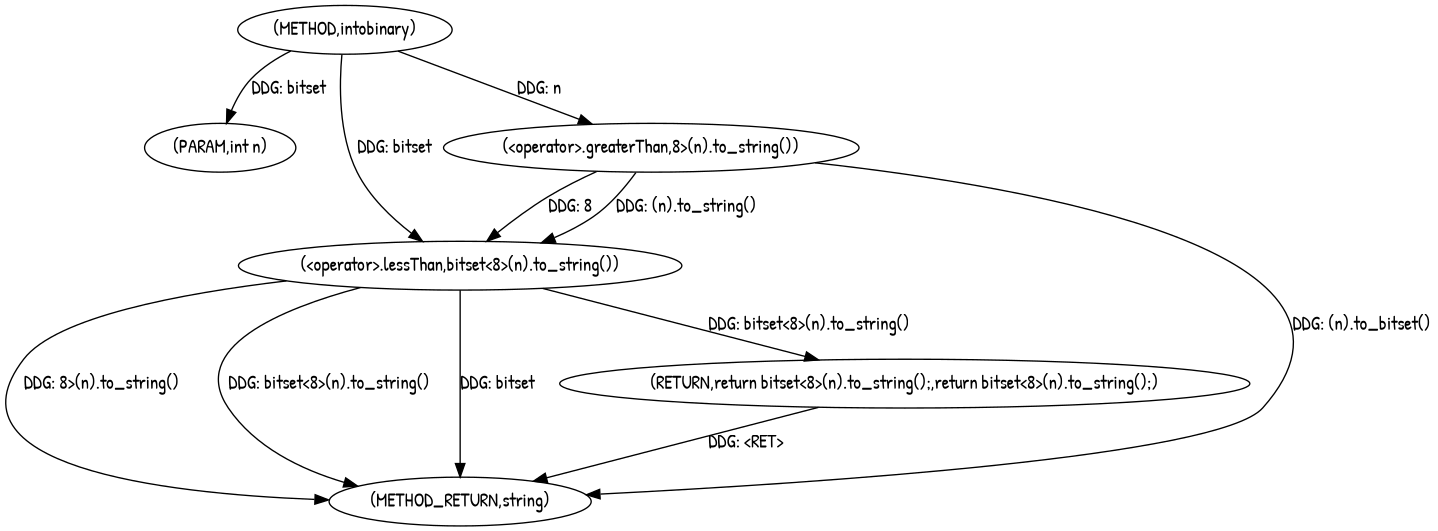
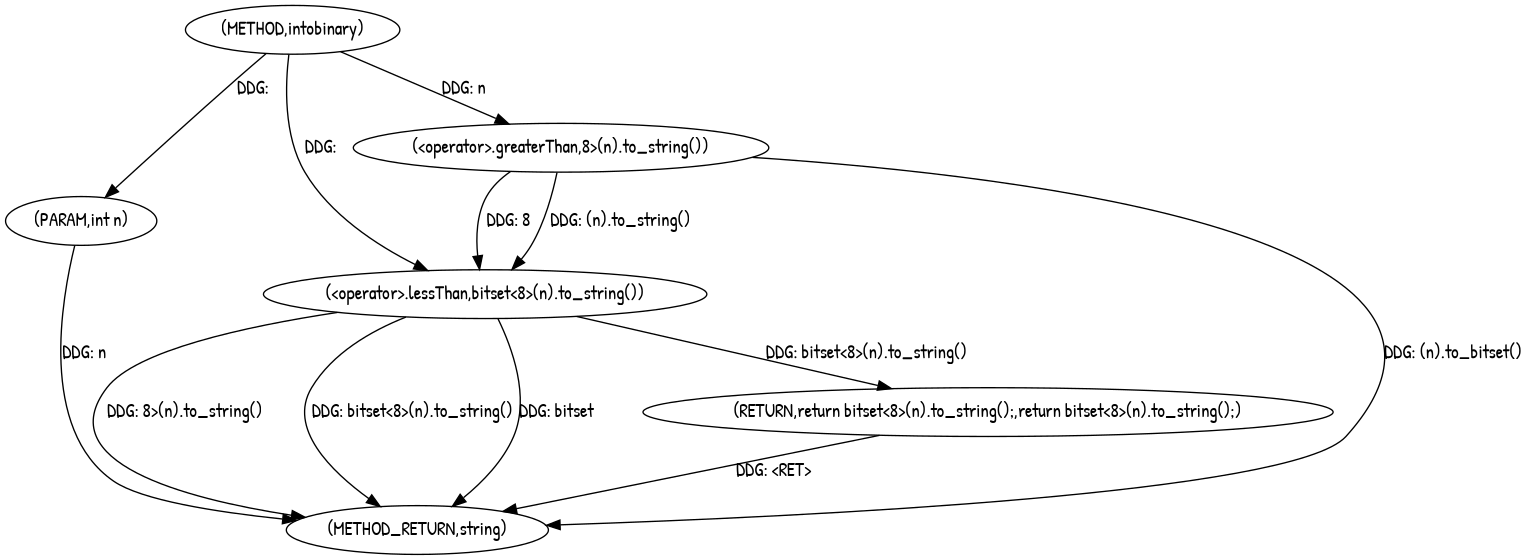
(289, 89) -> (255, 89)
(394, 148) -> (323, 148)
none -> (87, 453)
